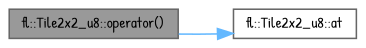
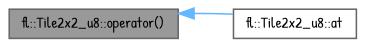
(198, 34) -> (214, 14)
